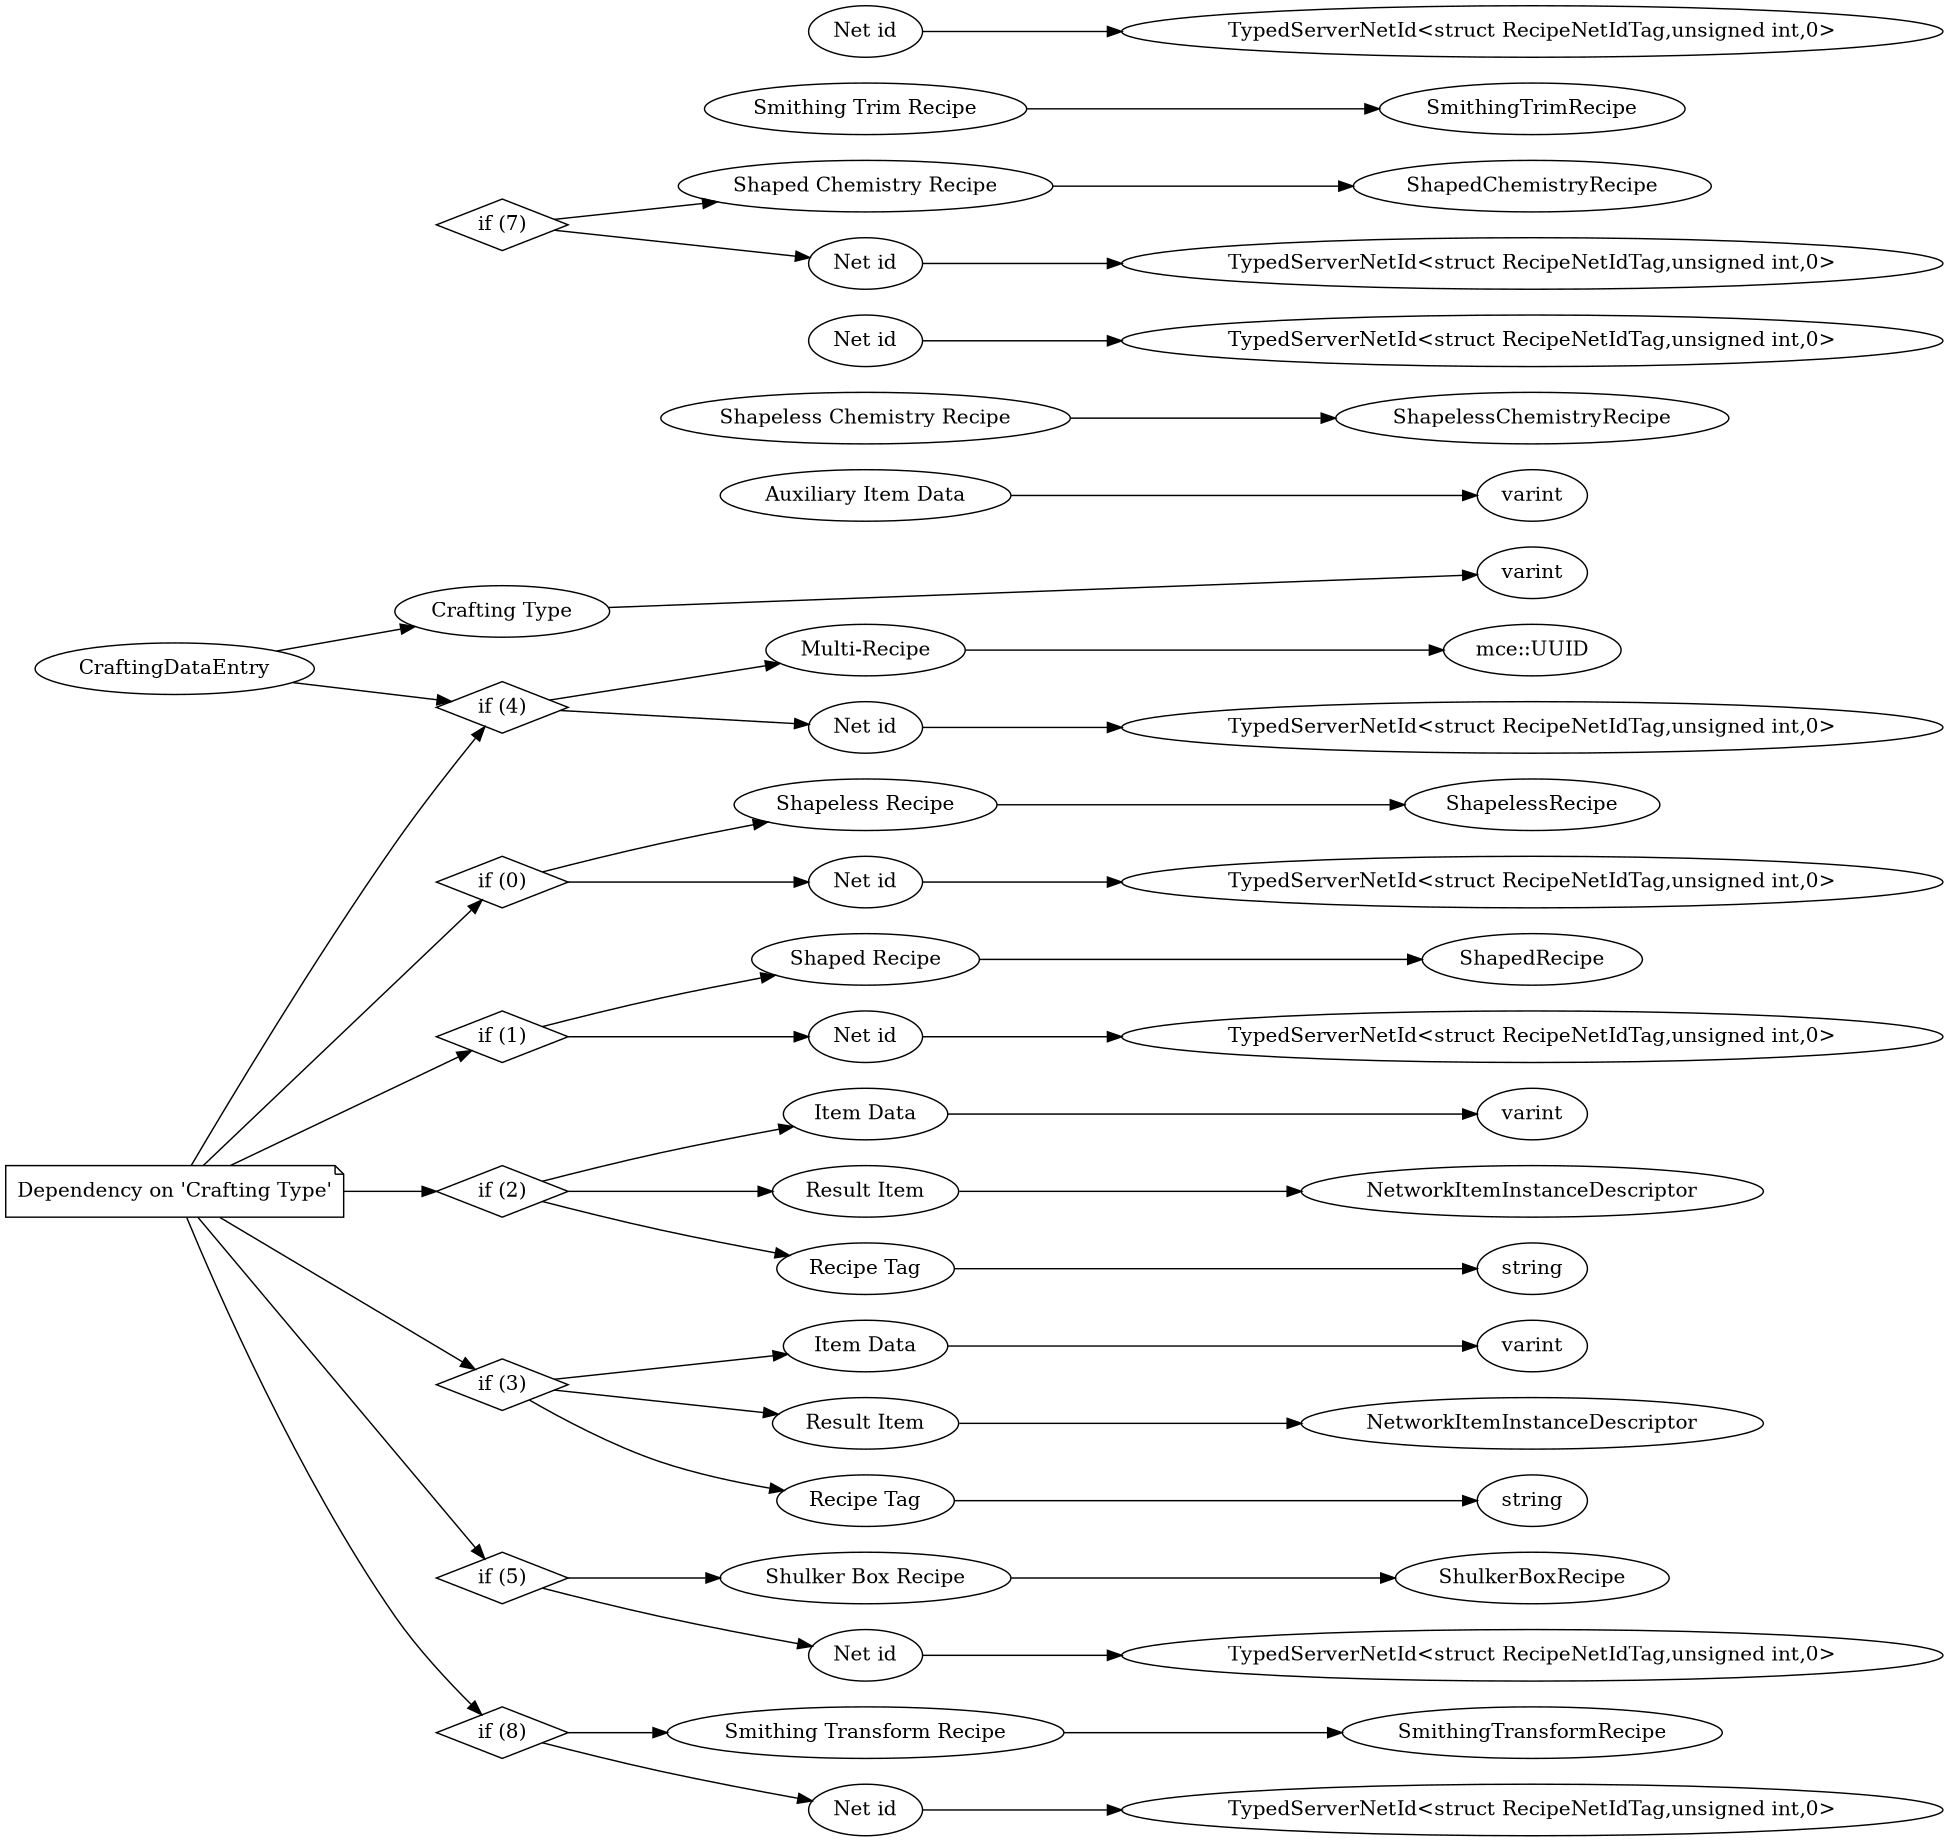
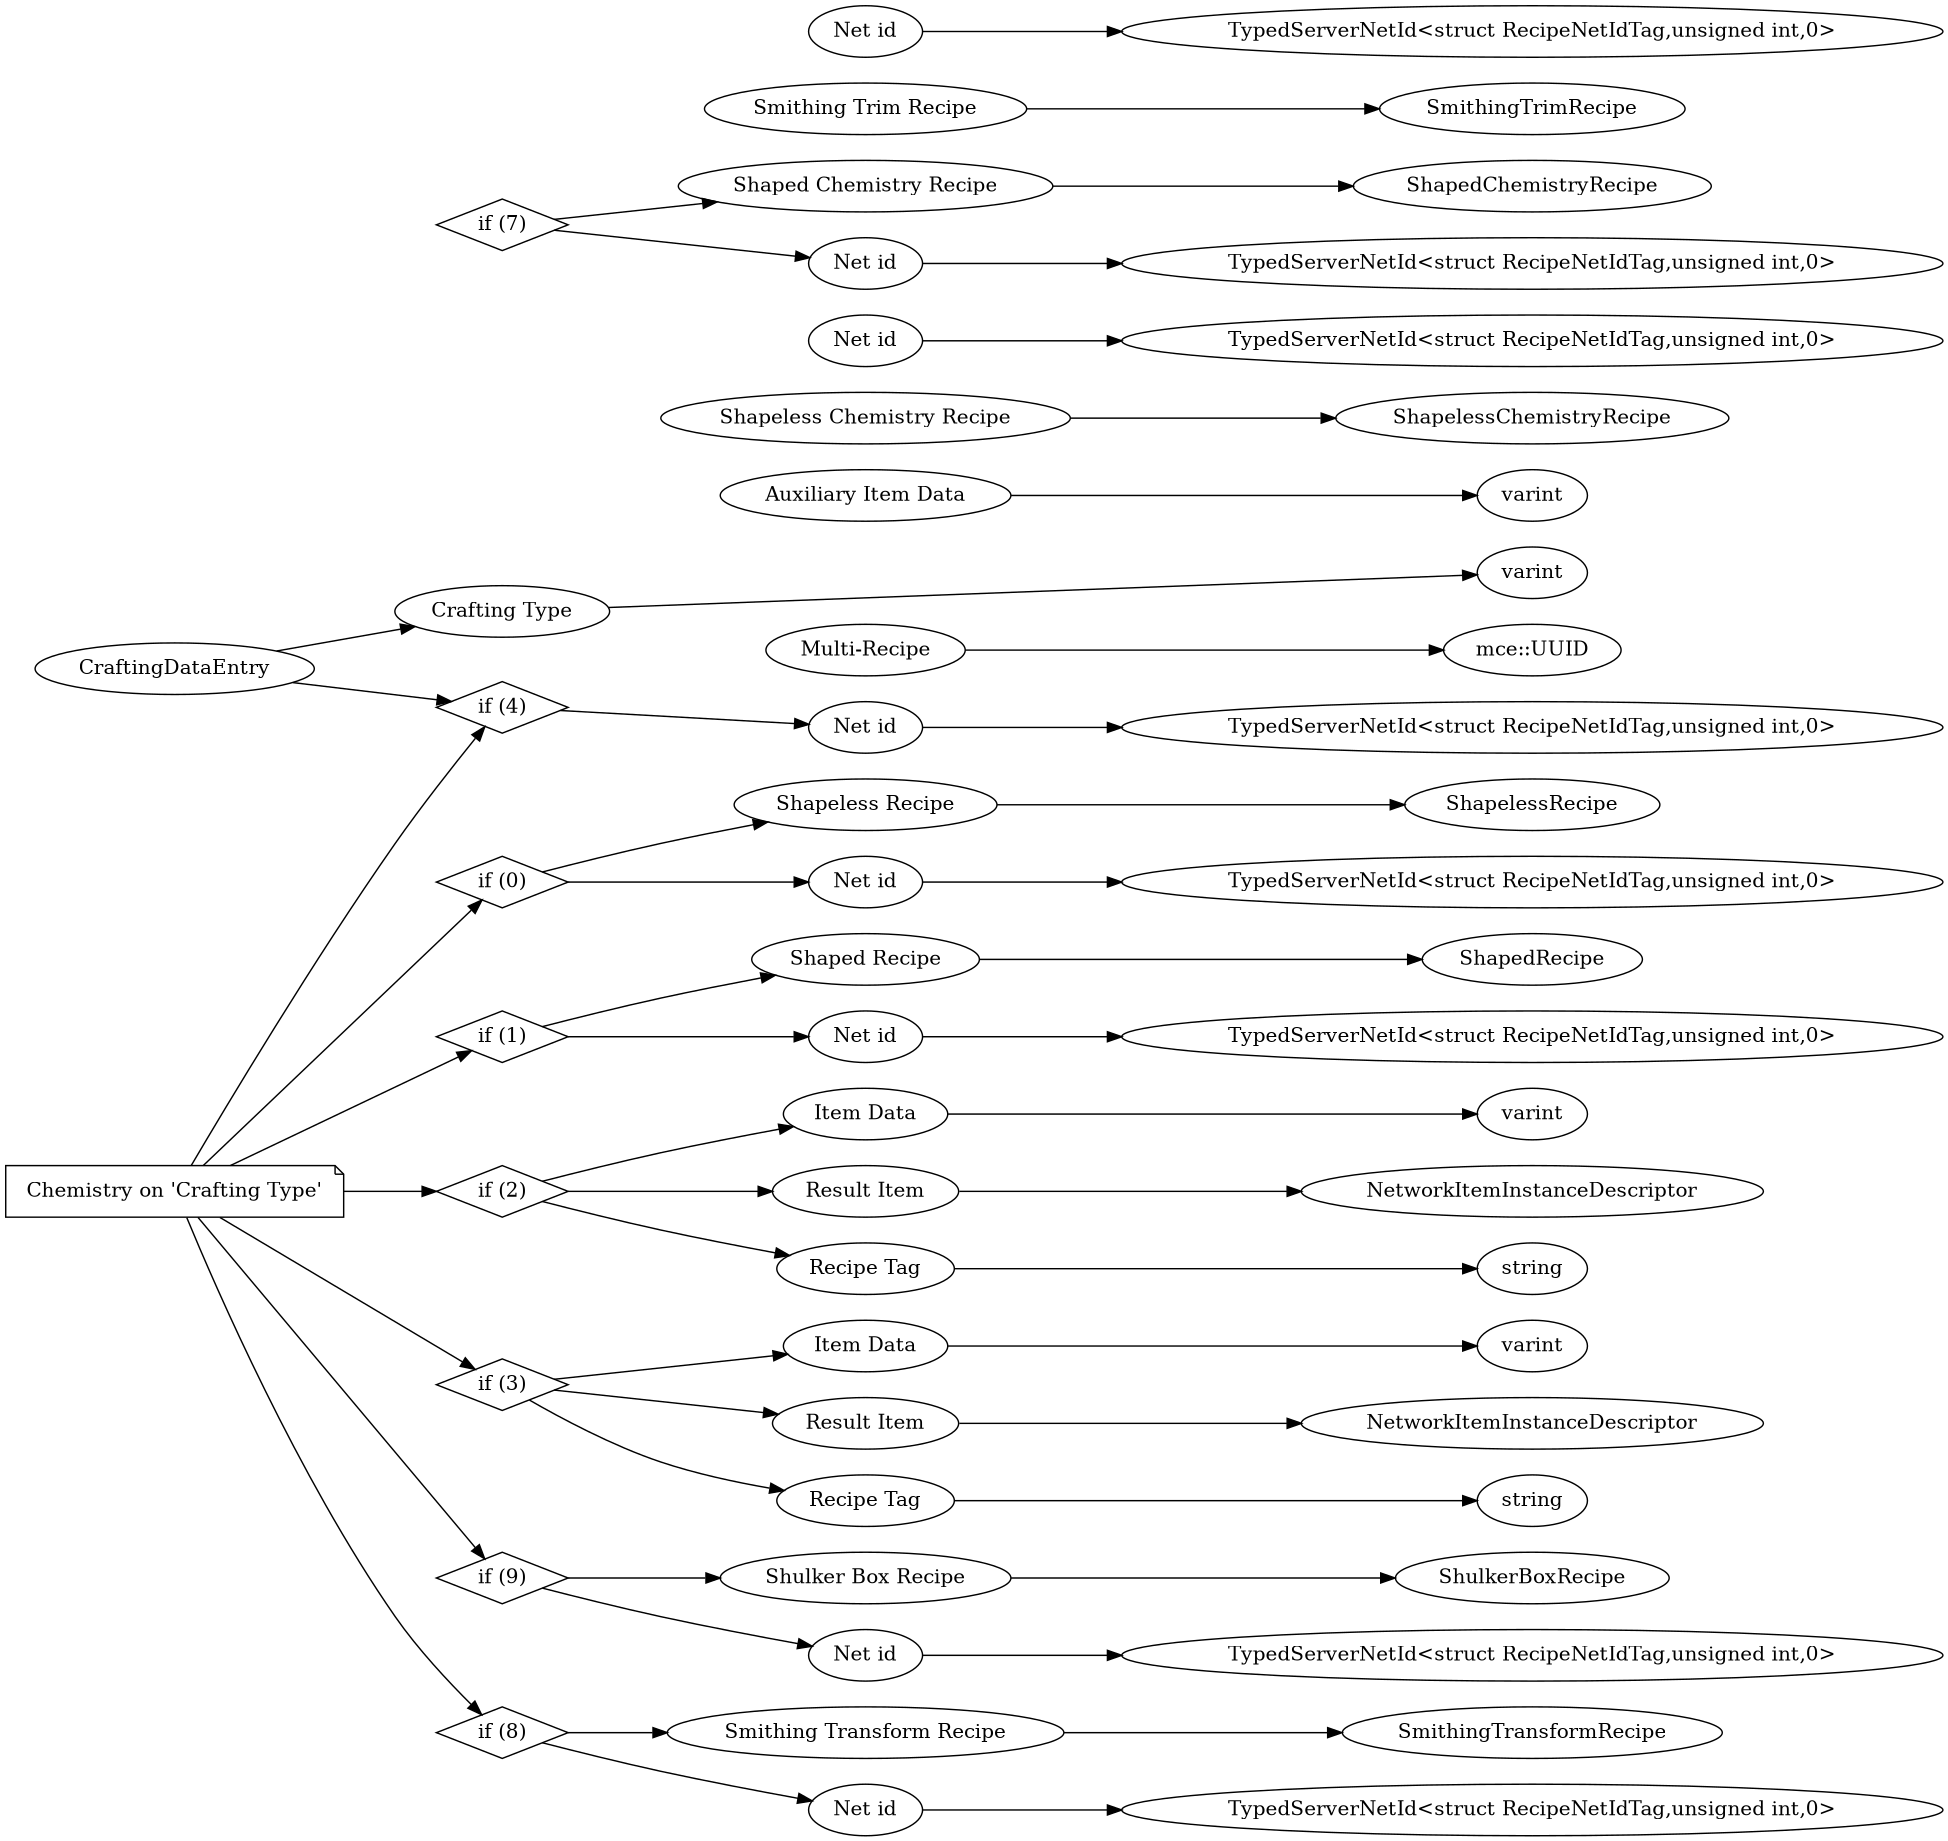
(658, 683) -> none
(175, 1191) -> (175, 1191)
(502, 1578) -> (502, 1578)
